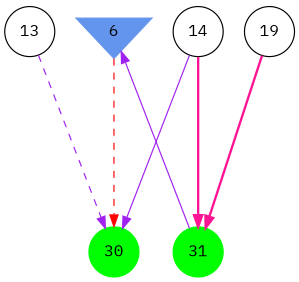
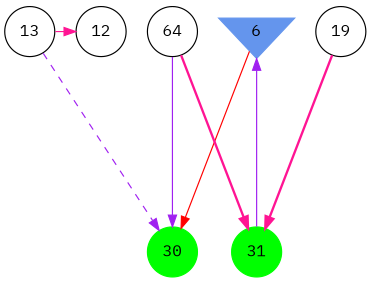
none -> (101, 32)
(198, 32) -> (172, 32)
(114, 137) -> (219, 130)
